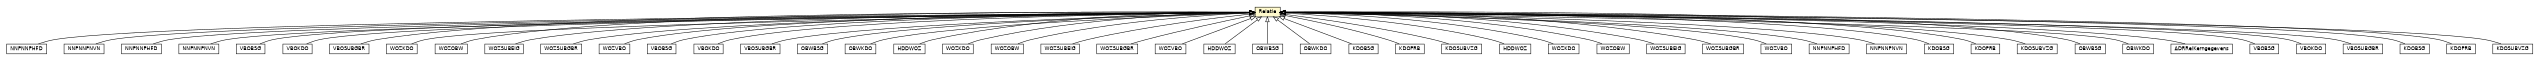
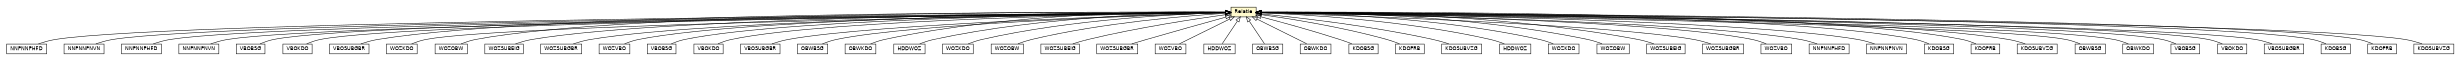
(2202, 49) -> none
